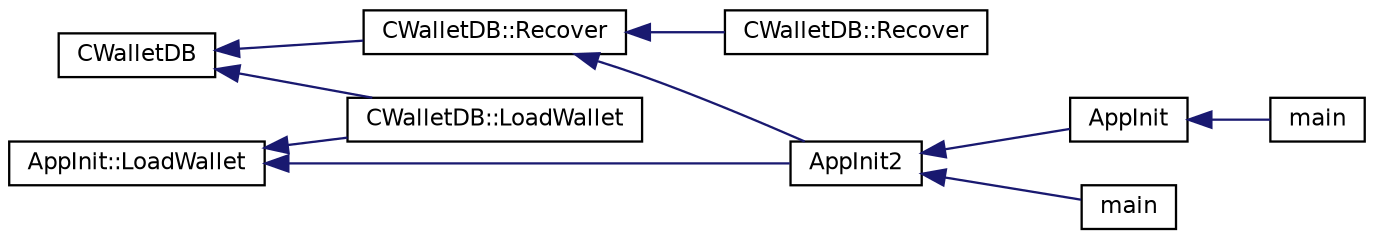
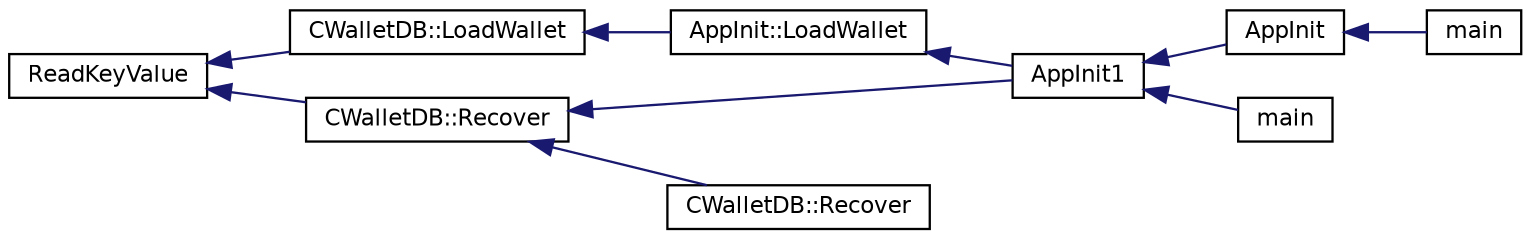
(137, 55) -> (108, 76)
(318, 141) -> (640, 32)
(856, 163) -> (1078, 76)
